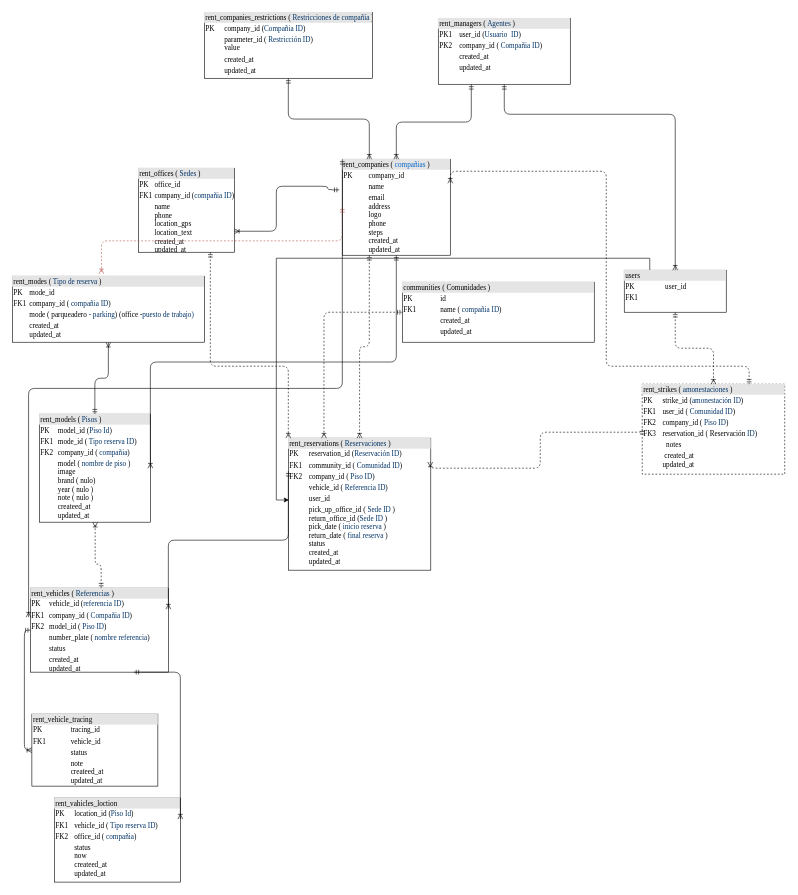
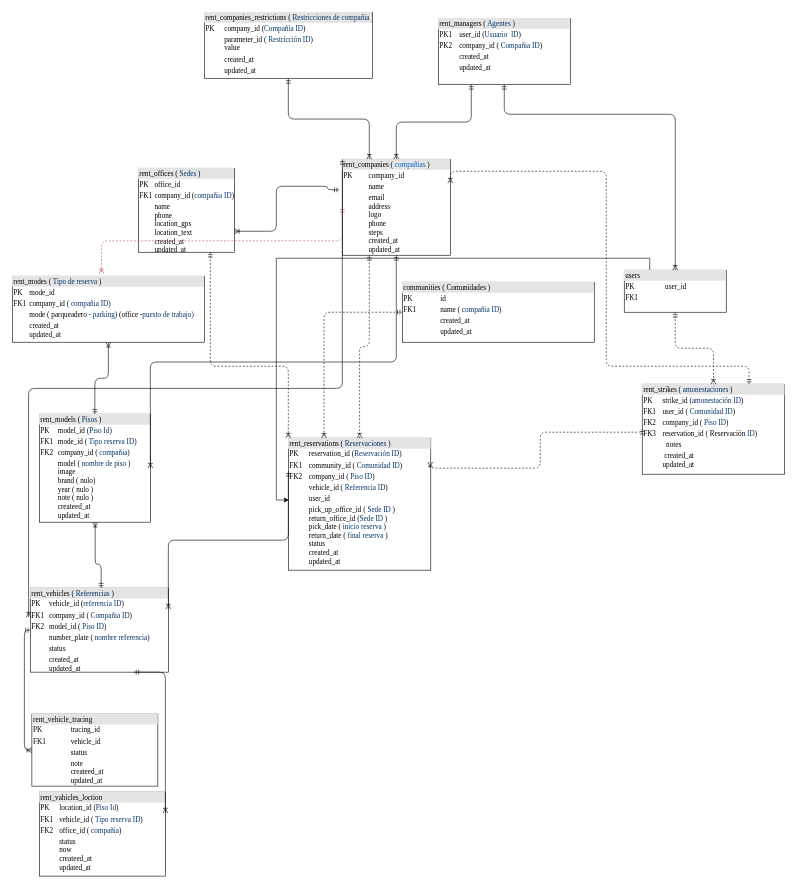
(714, 429) -> (714, 429)
(95, 558) -> (95, 558)
(117, 840) -> (102, 834)
